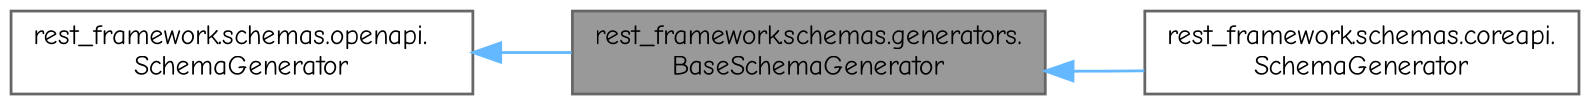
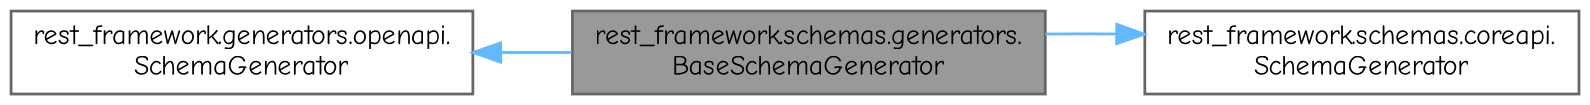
(242, 53) -> (242, 53)
(1109, 71) -> (1081, 34)
